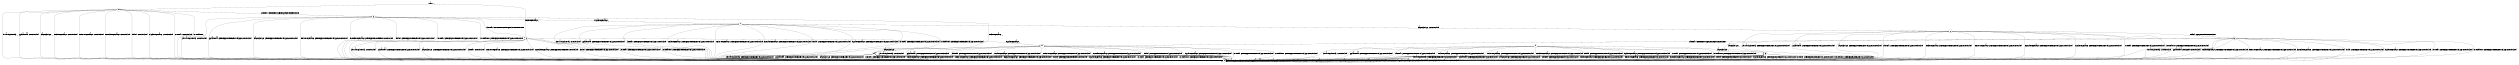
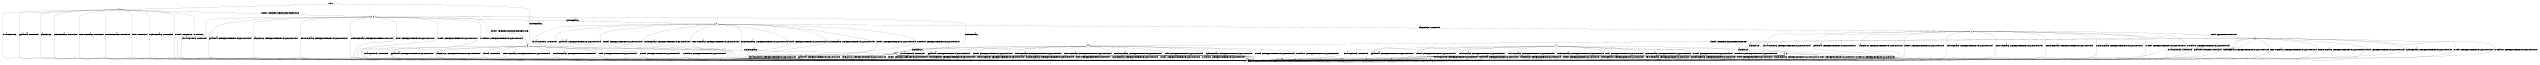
(784, 39) -> (738, 50)
